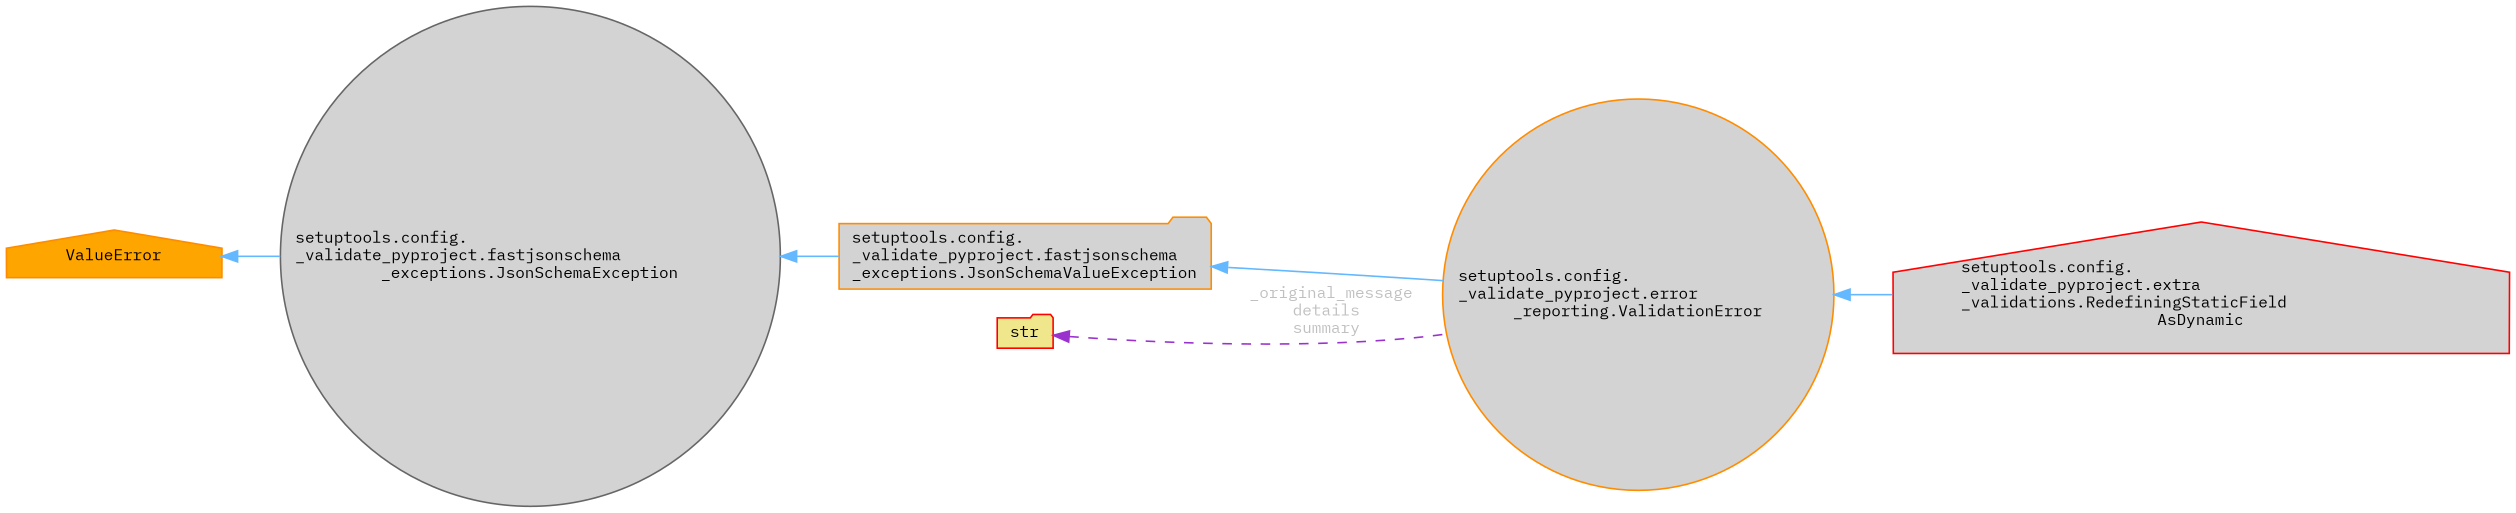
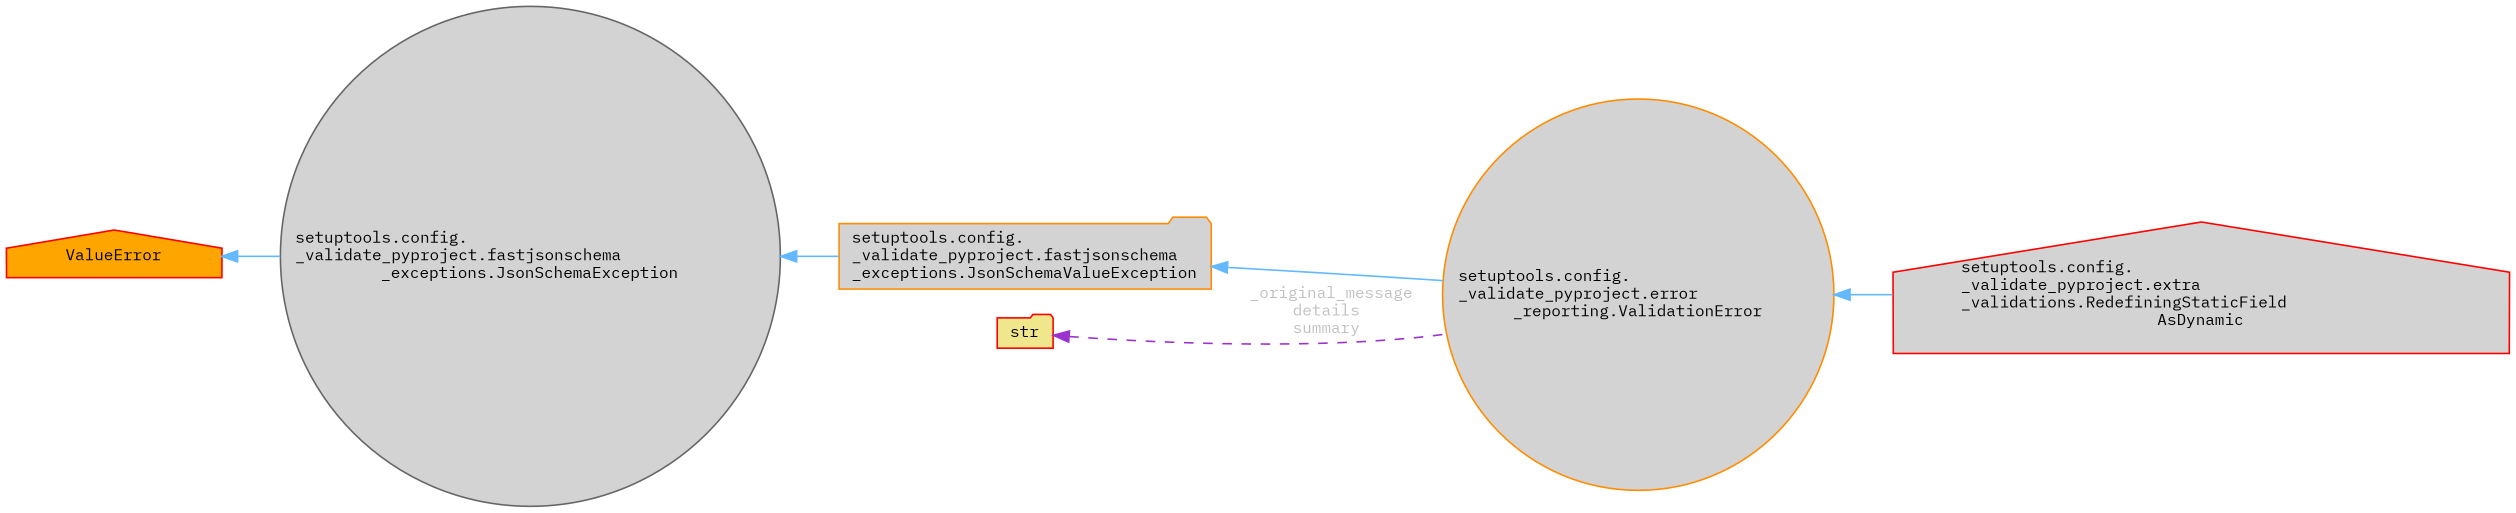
(114, 256) -> (114, 256)
